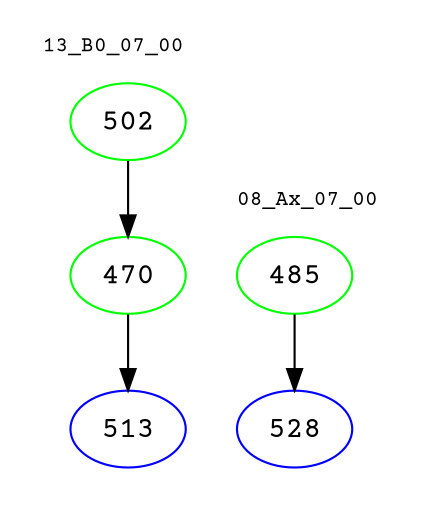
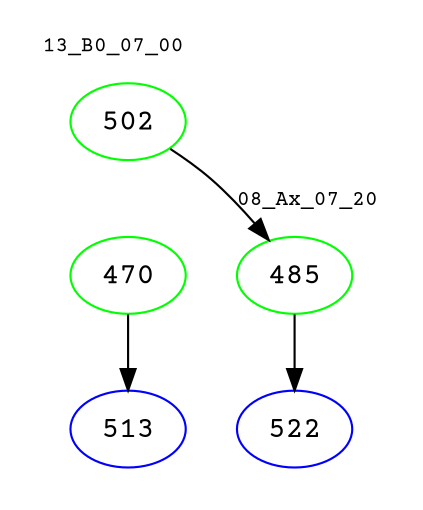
(128, 188) -> (233, 200)
(308, 200) -> (308, 200)
(295, 429) -> (295, 429)
